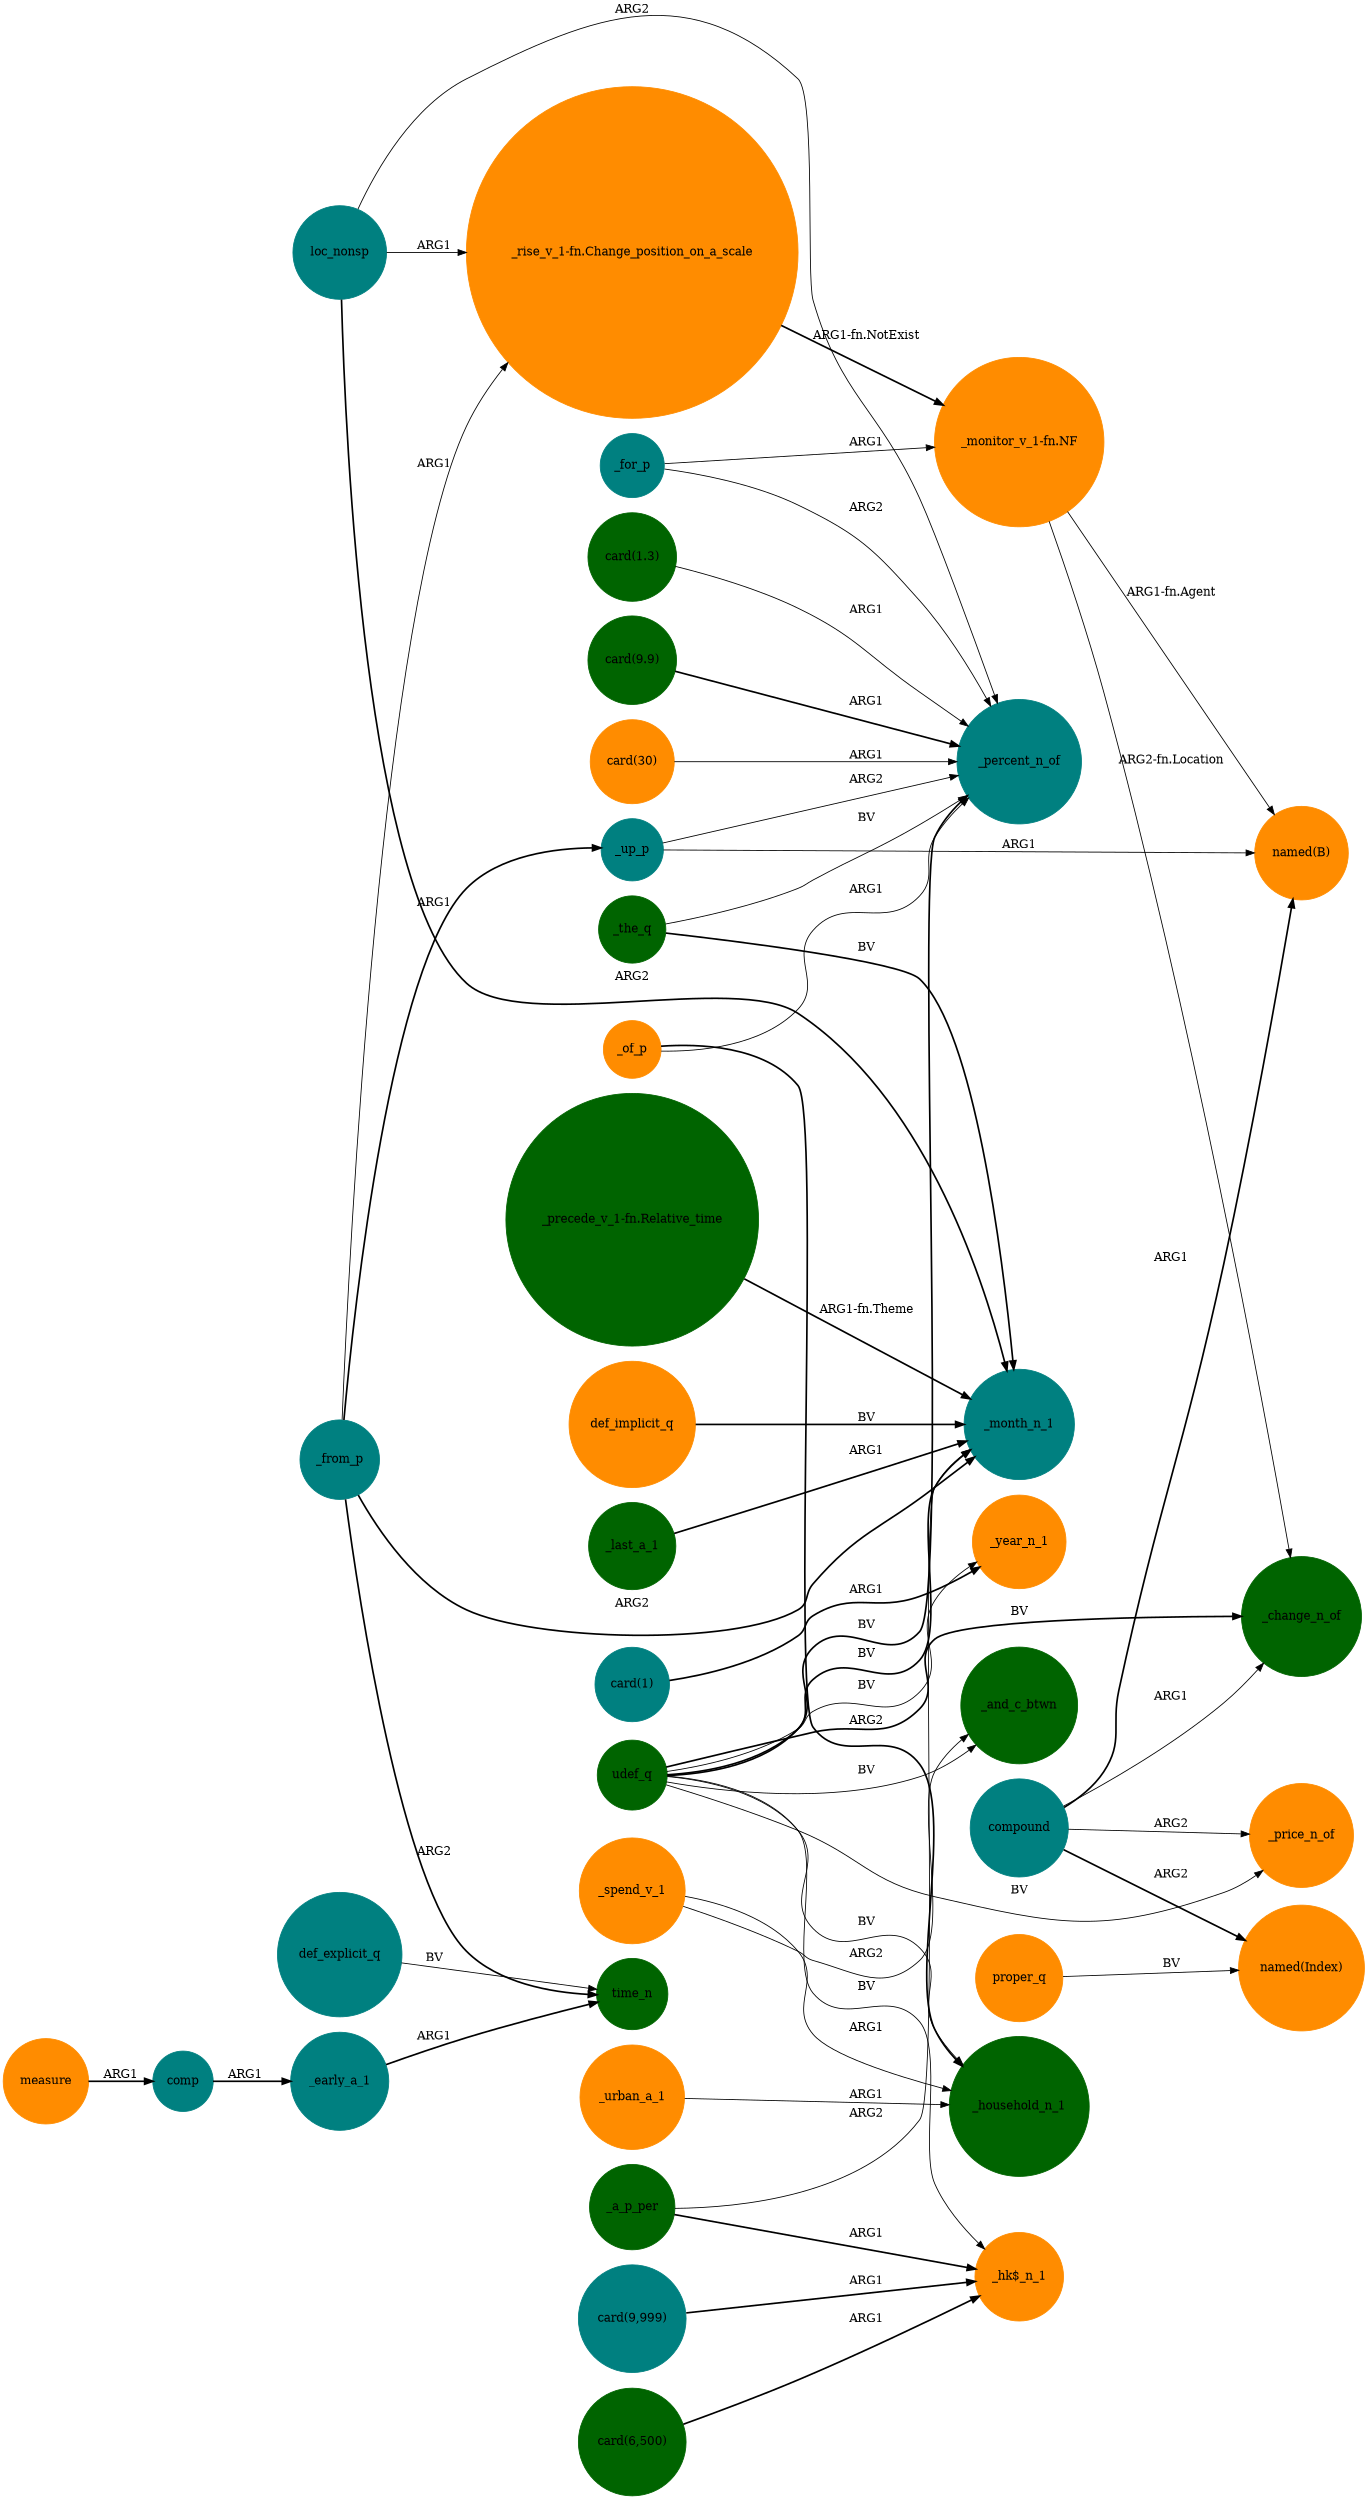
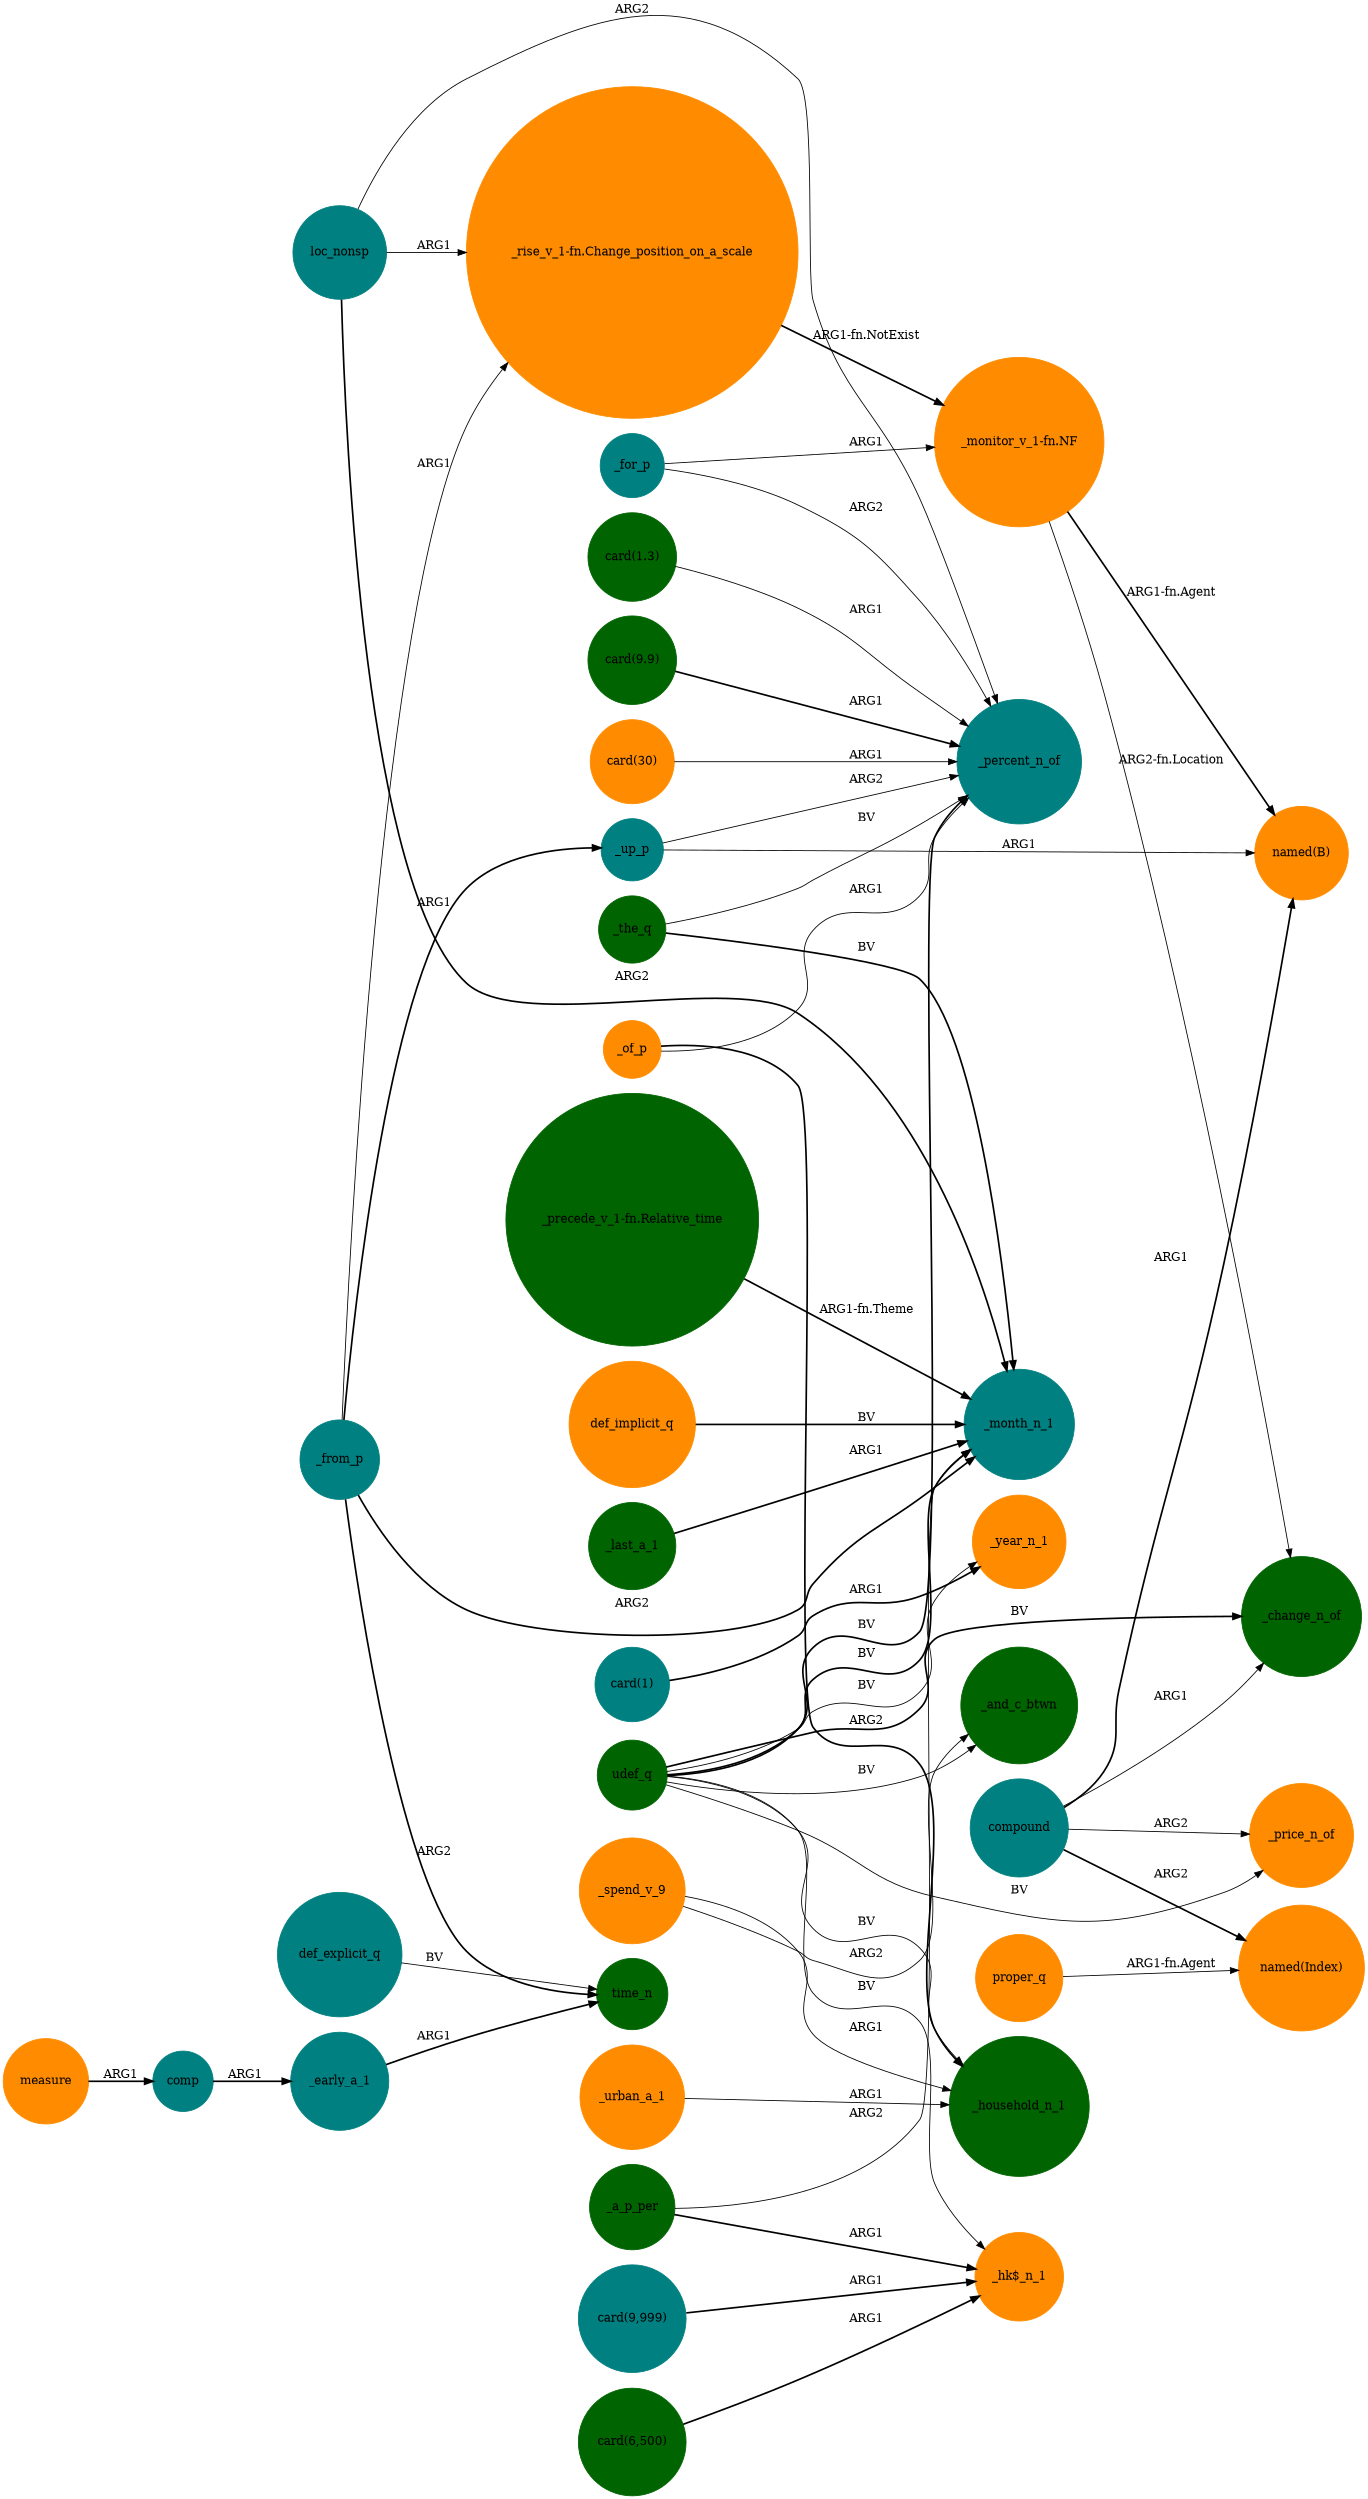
(1169, 660) -> (1169, 660)
(632, 1891) -> (632, 1891)
(1171, 1964) -> (1171, 1964)
